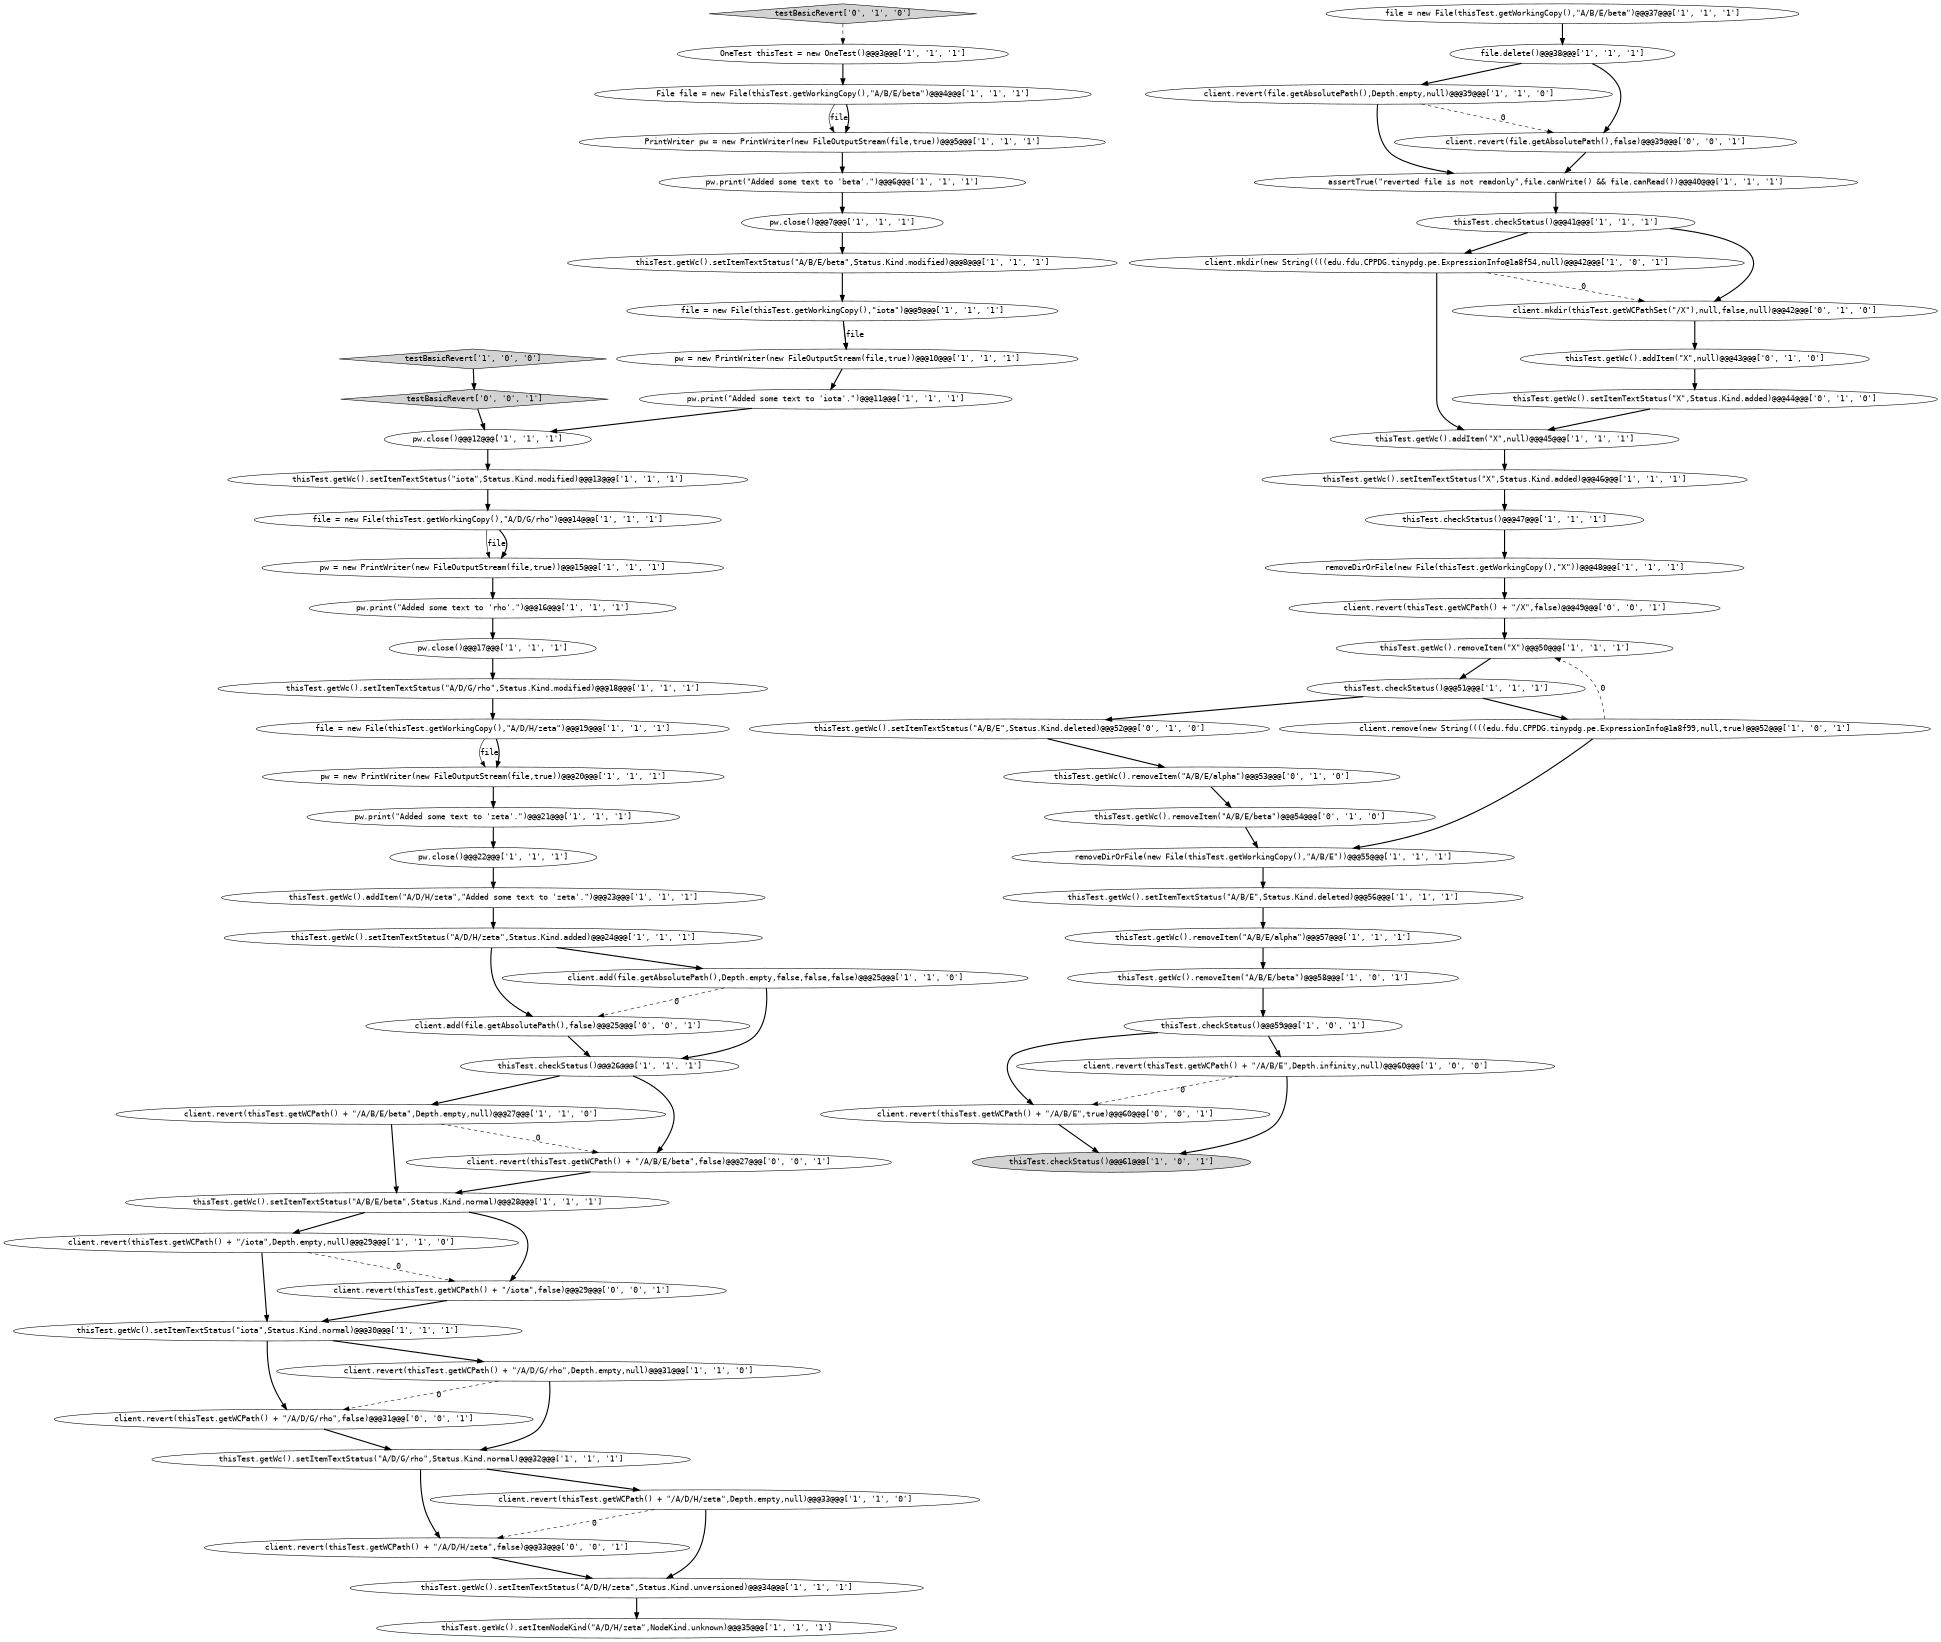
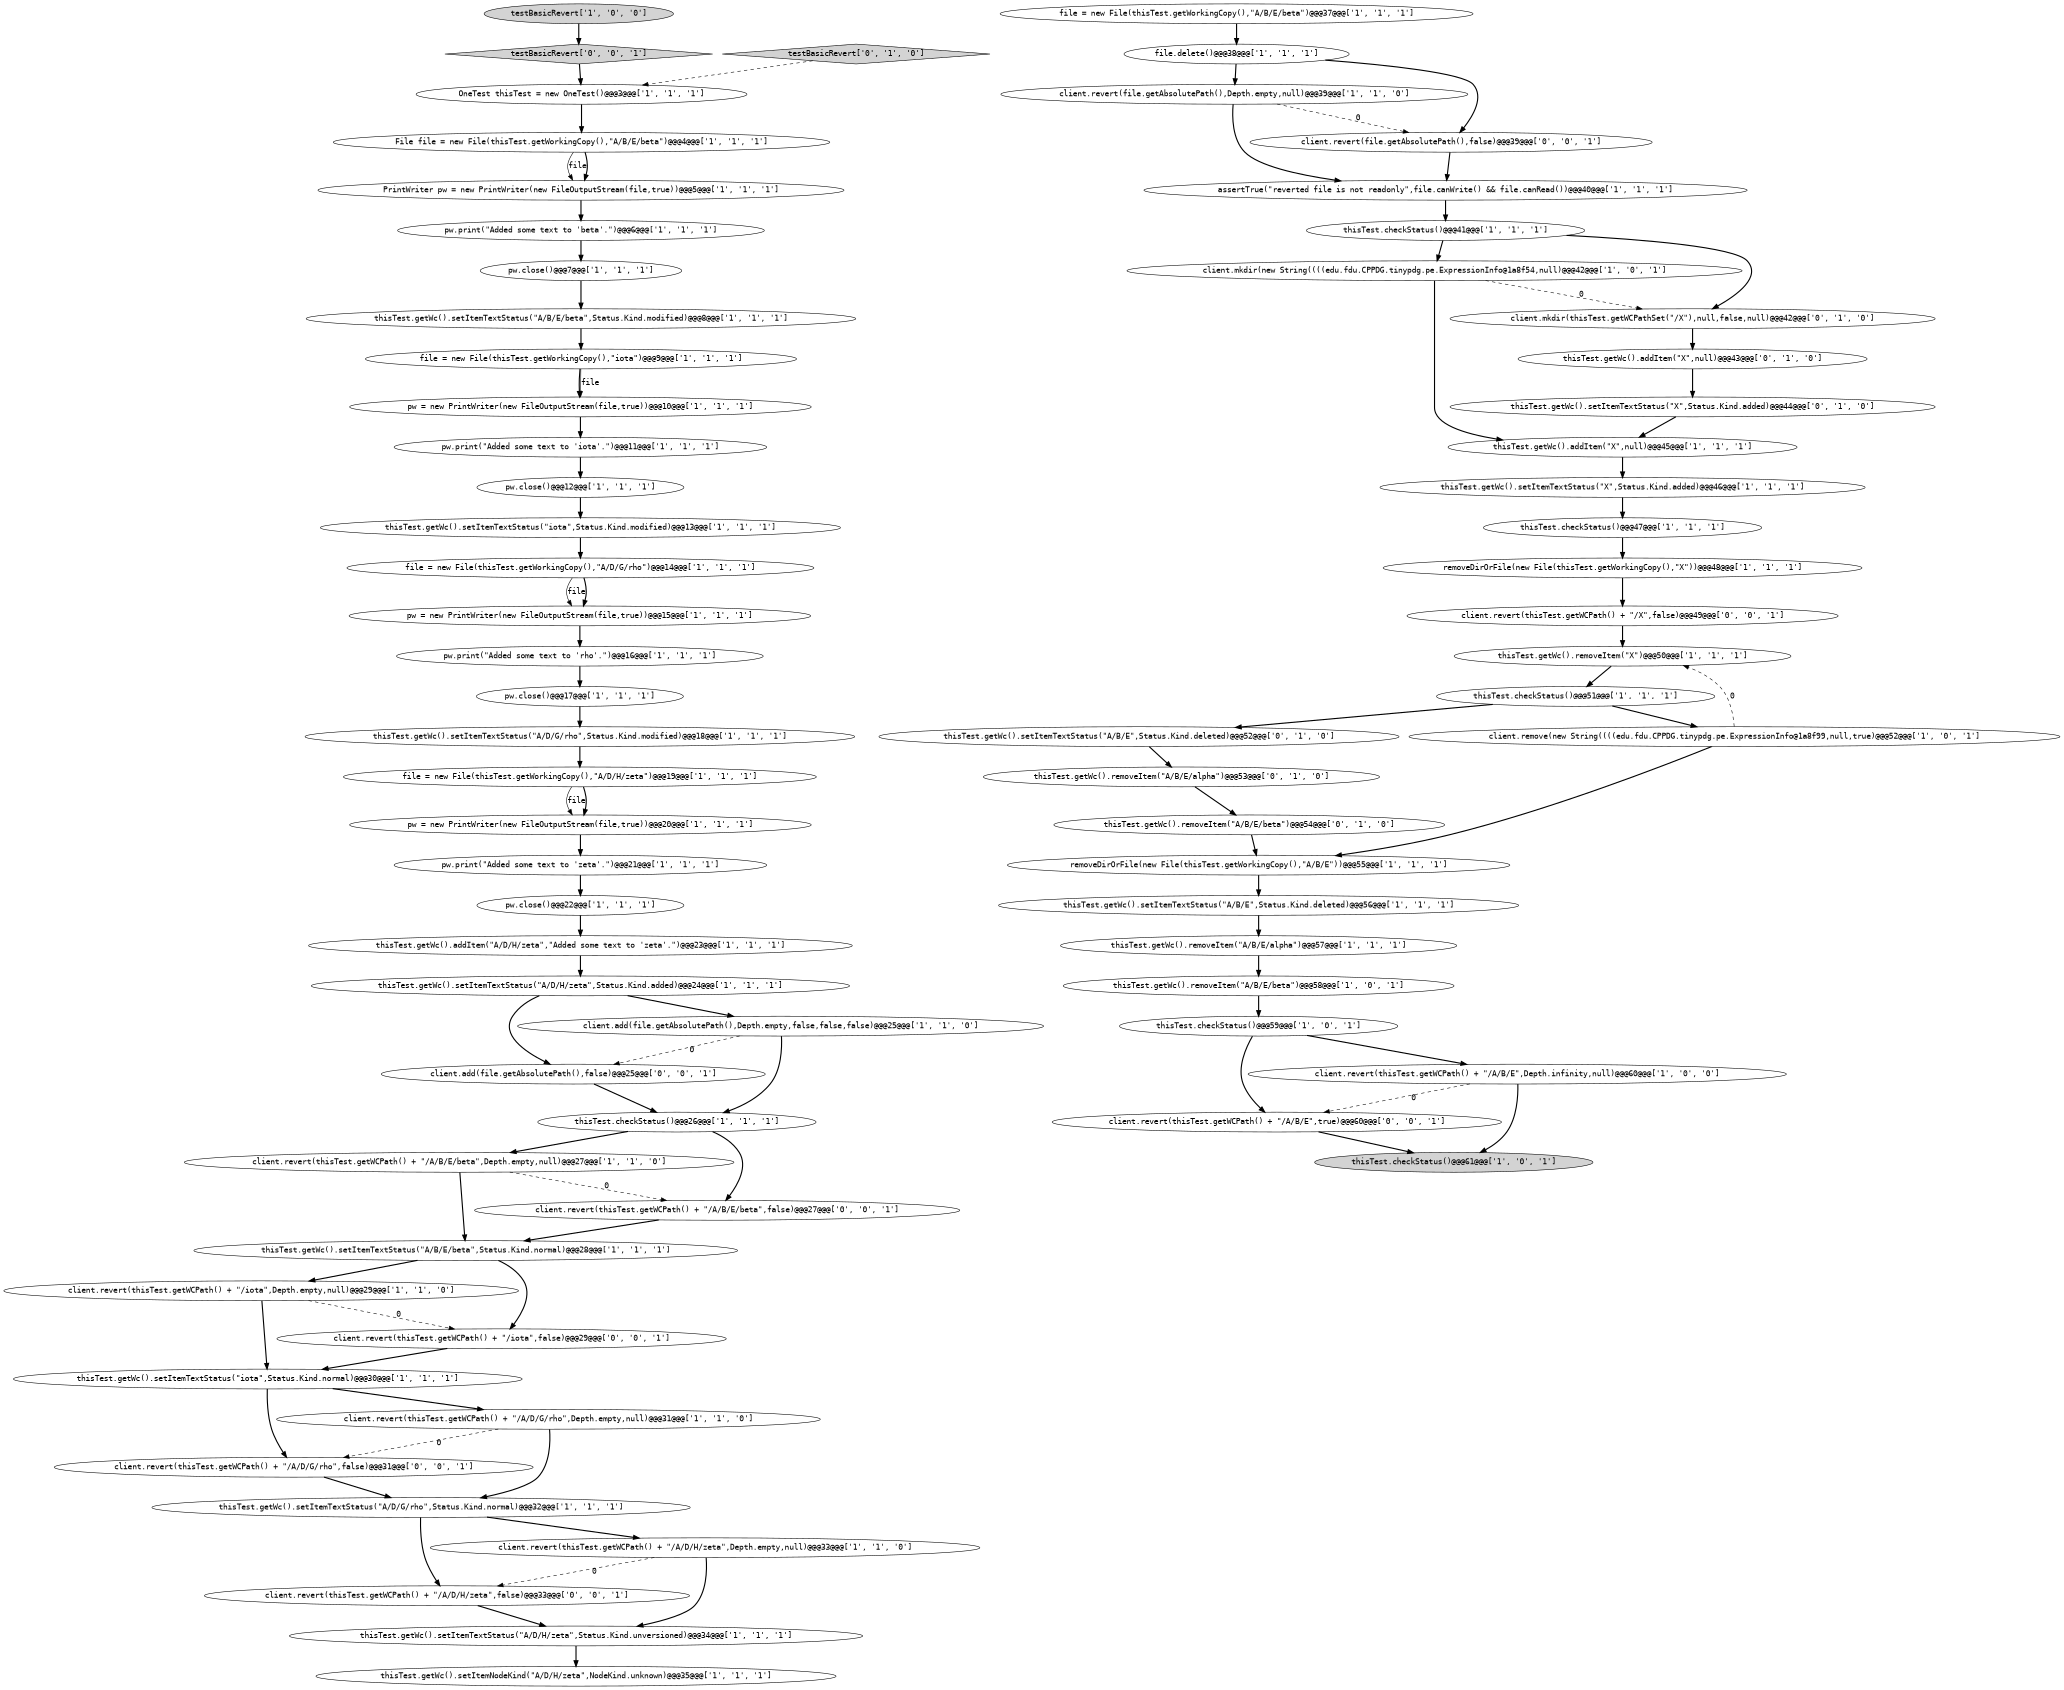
(473, 359) -> (579, 14)
(480, 417) -> (580, 71)
